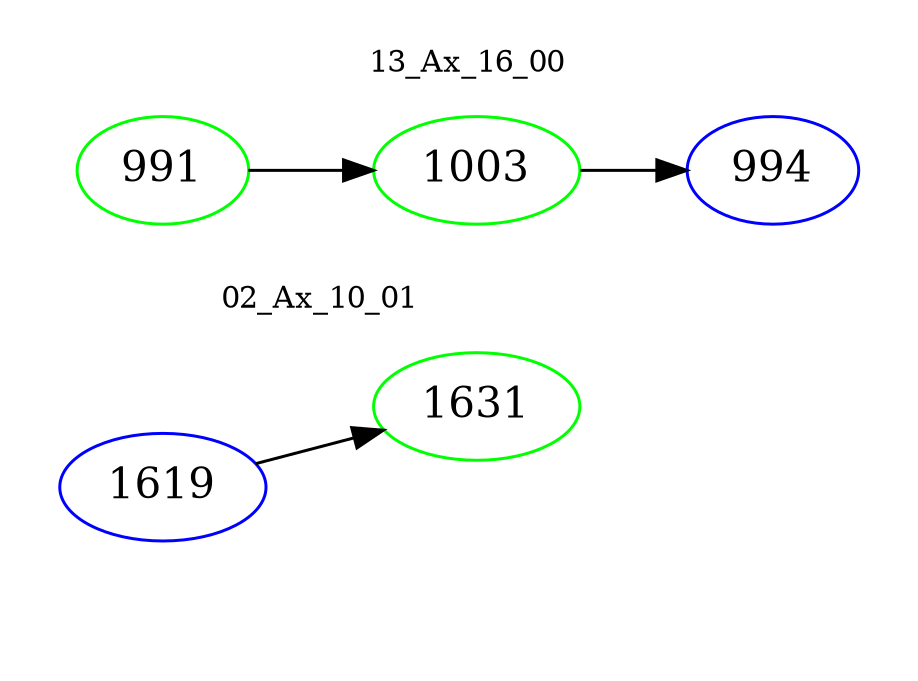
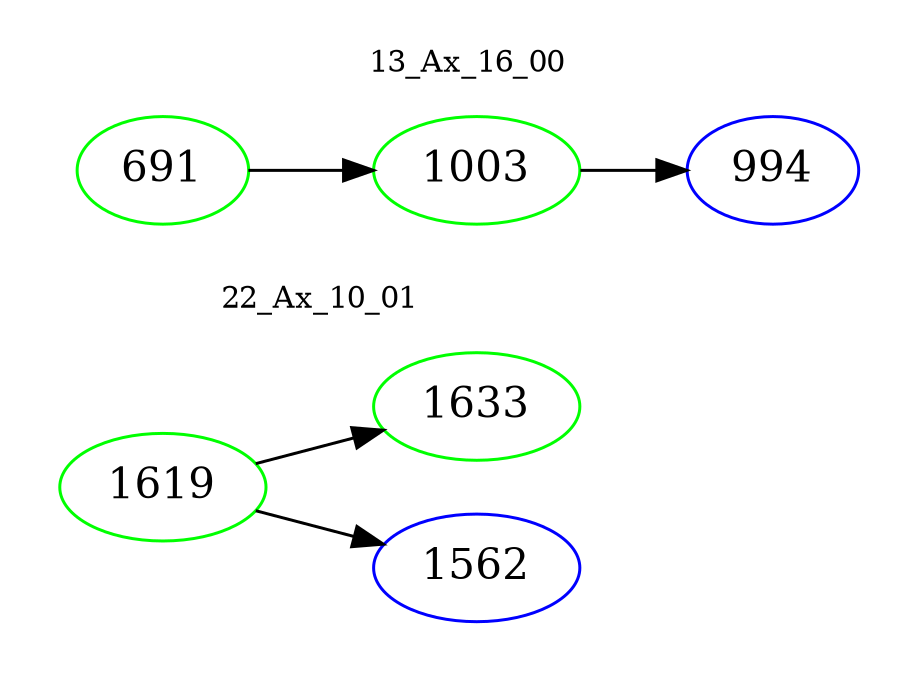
(163, 170) -> (163, 170)
(320, 300) -> (320, 300)
(477, 406) -> (477, 406)
(163, 487) -> (163, 487)
none -> (477, 568)
